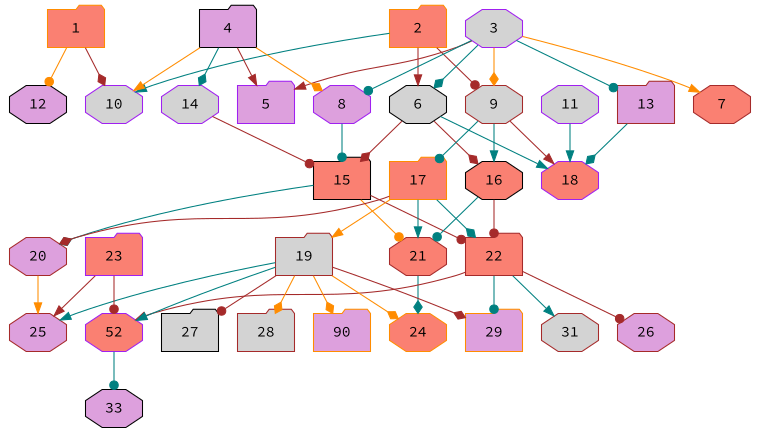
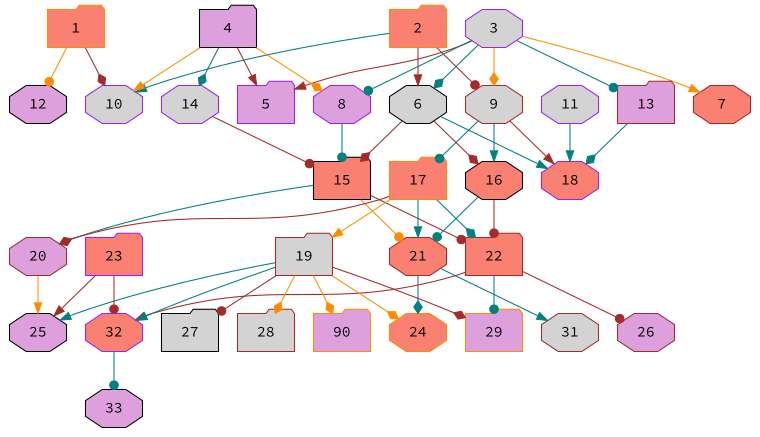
(529, 292) -> (487, 291)
(38, 332) -> (38, 332)
(114, 332) -> (114, 332)
